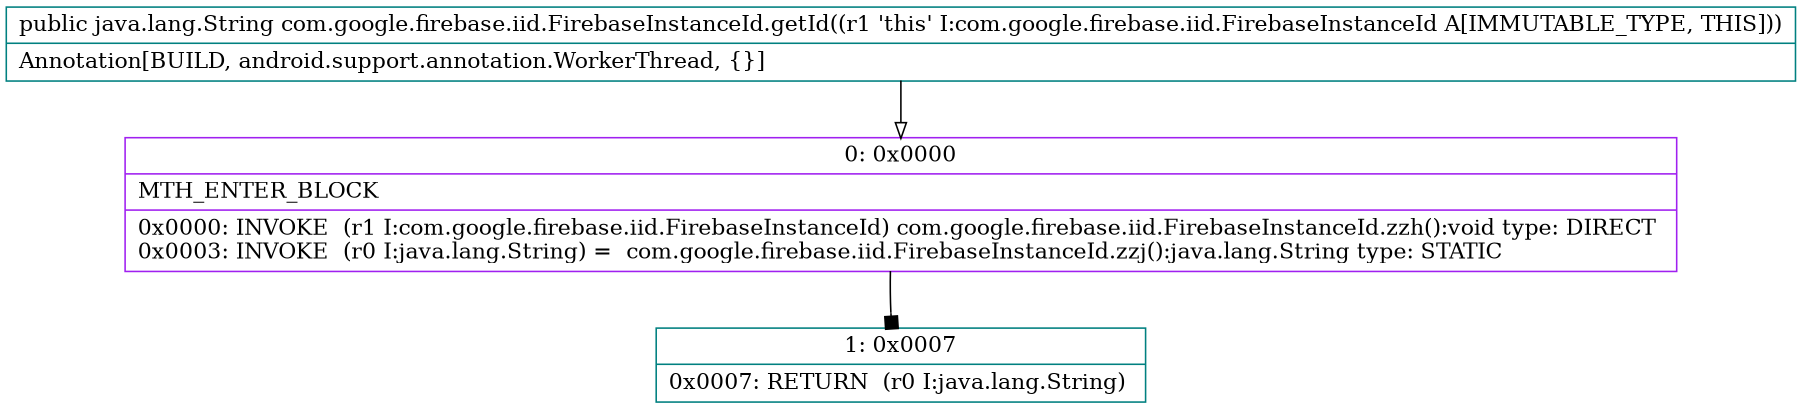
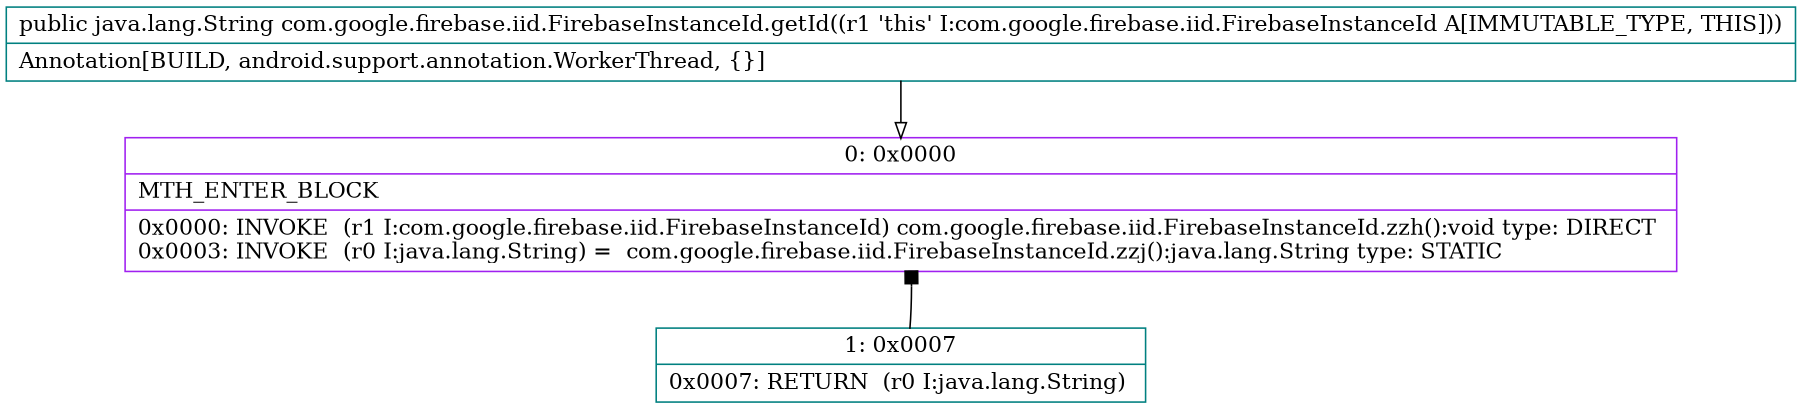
(890, 292) -> (911, 308)
